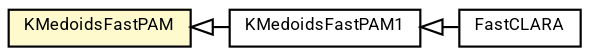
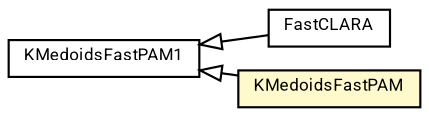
(221, 27) -> (230, 74)
